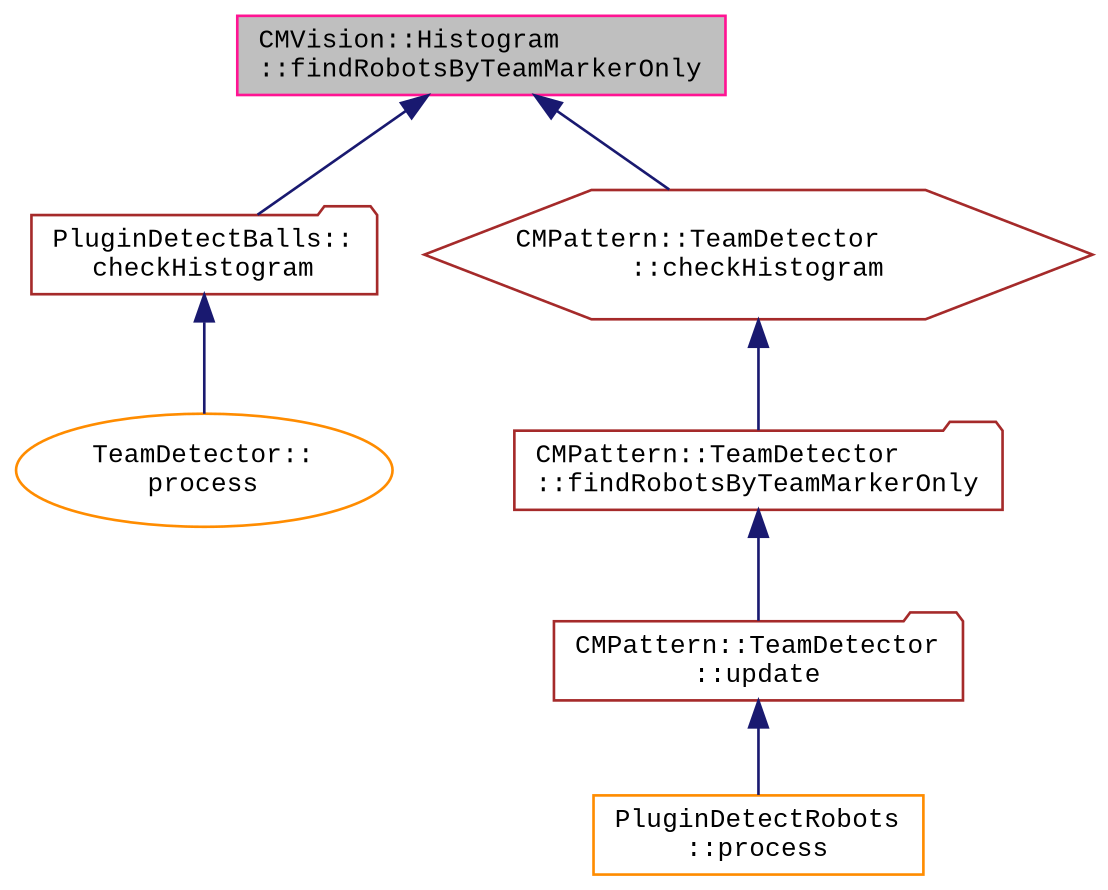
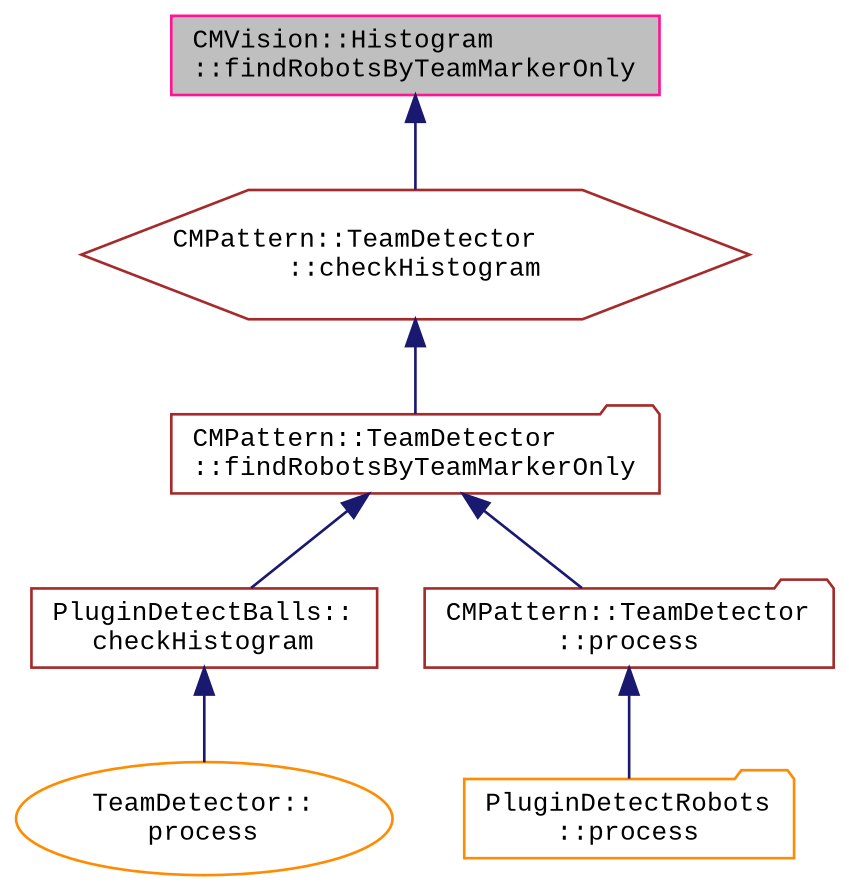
(332, 163) -> (299, 549)
(204, 255) -> (204, 628)
(758, 661) -> (629, 628)
(758, 835) -> (629, 819)
